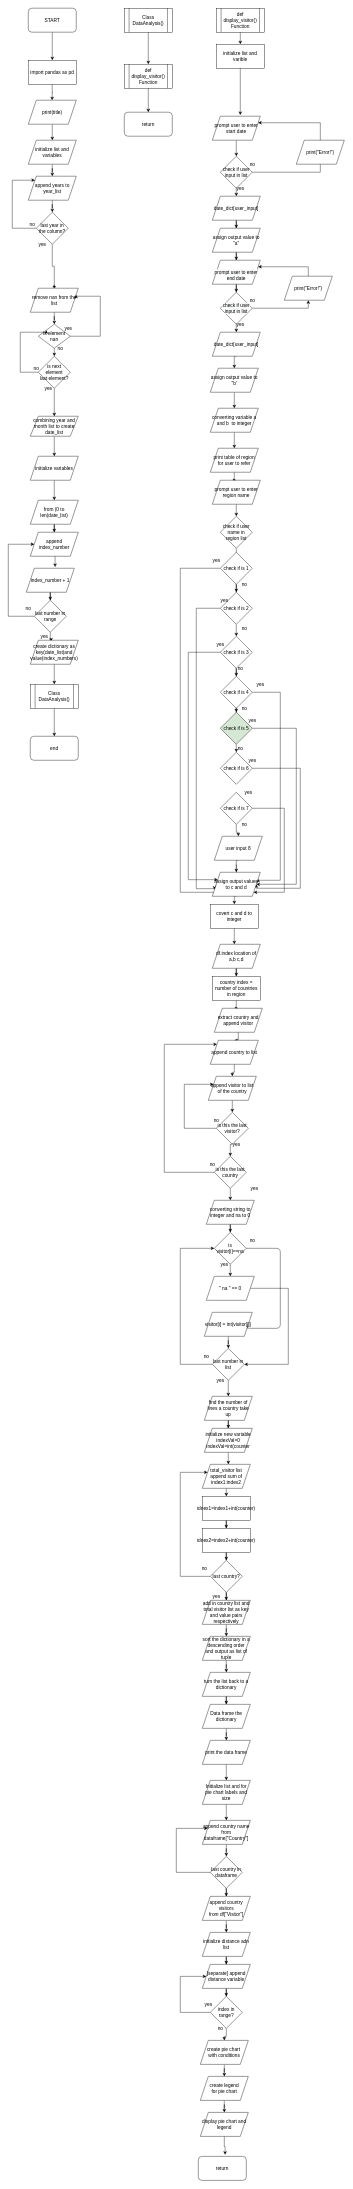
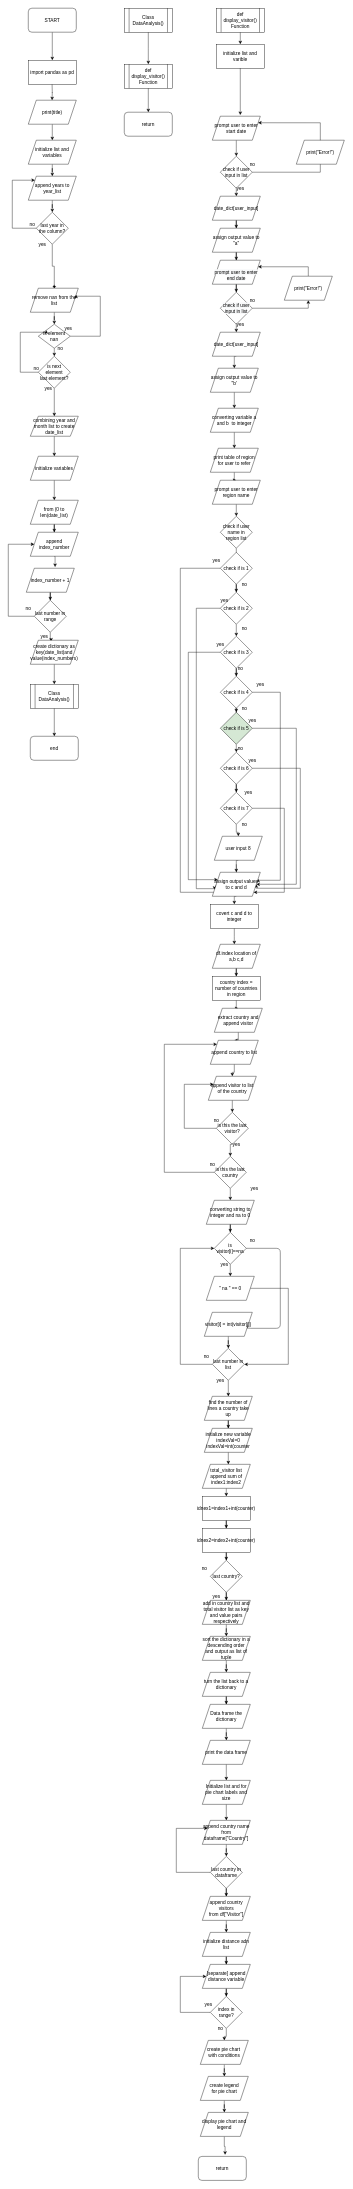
none -> (236, 790)
(203, 1472) -> none
